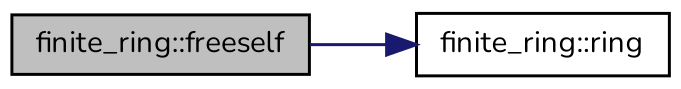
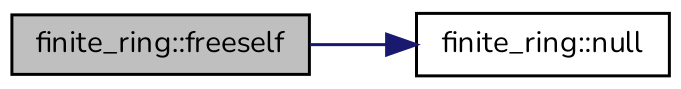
(543, 45) -> (543, 45)
